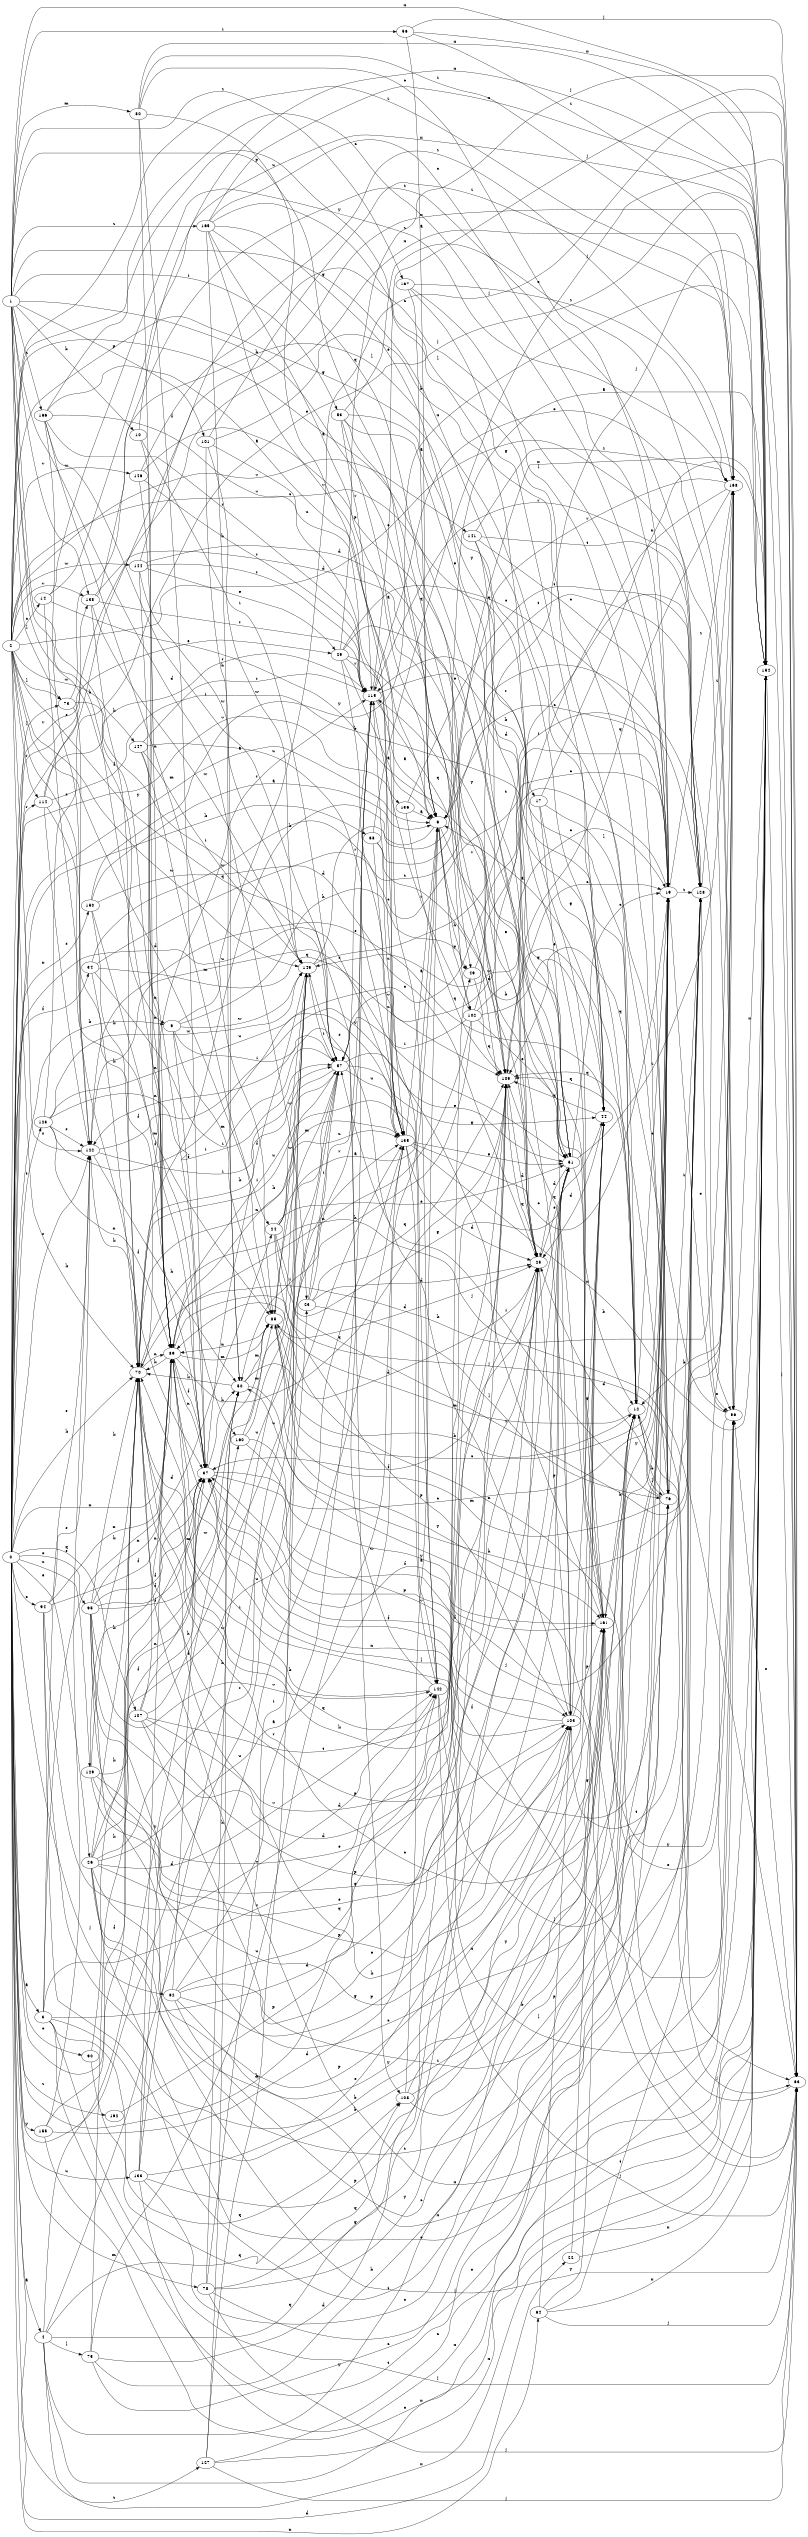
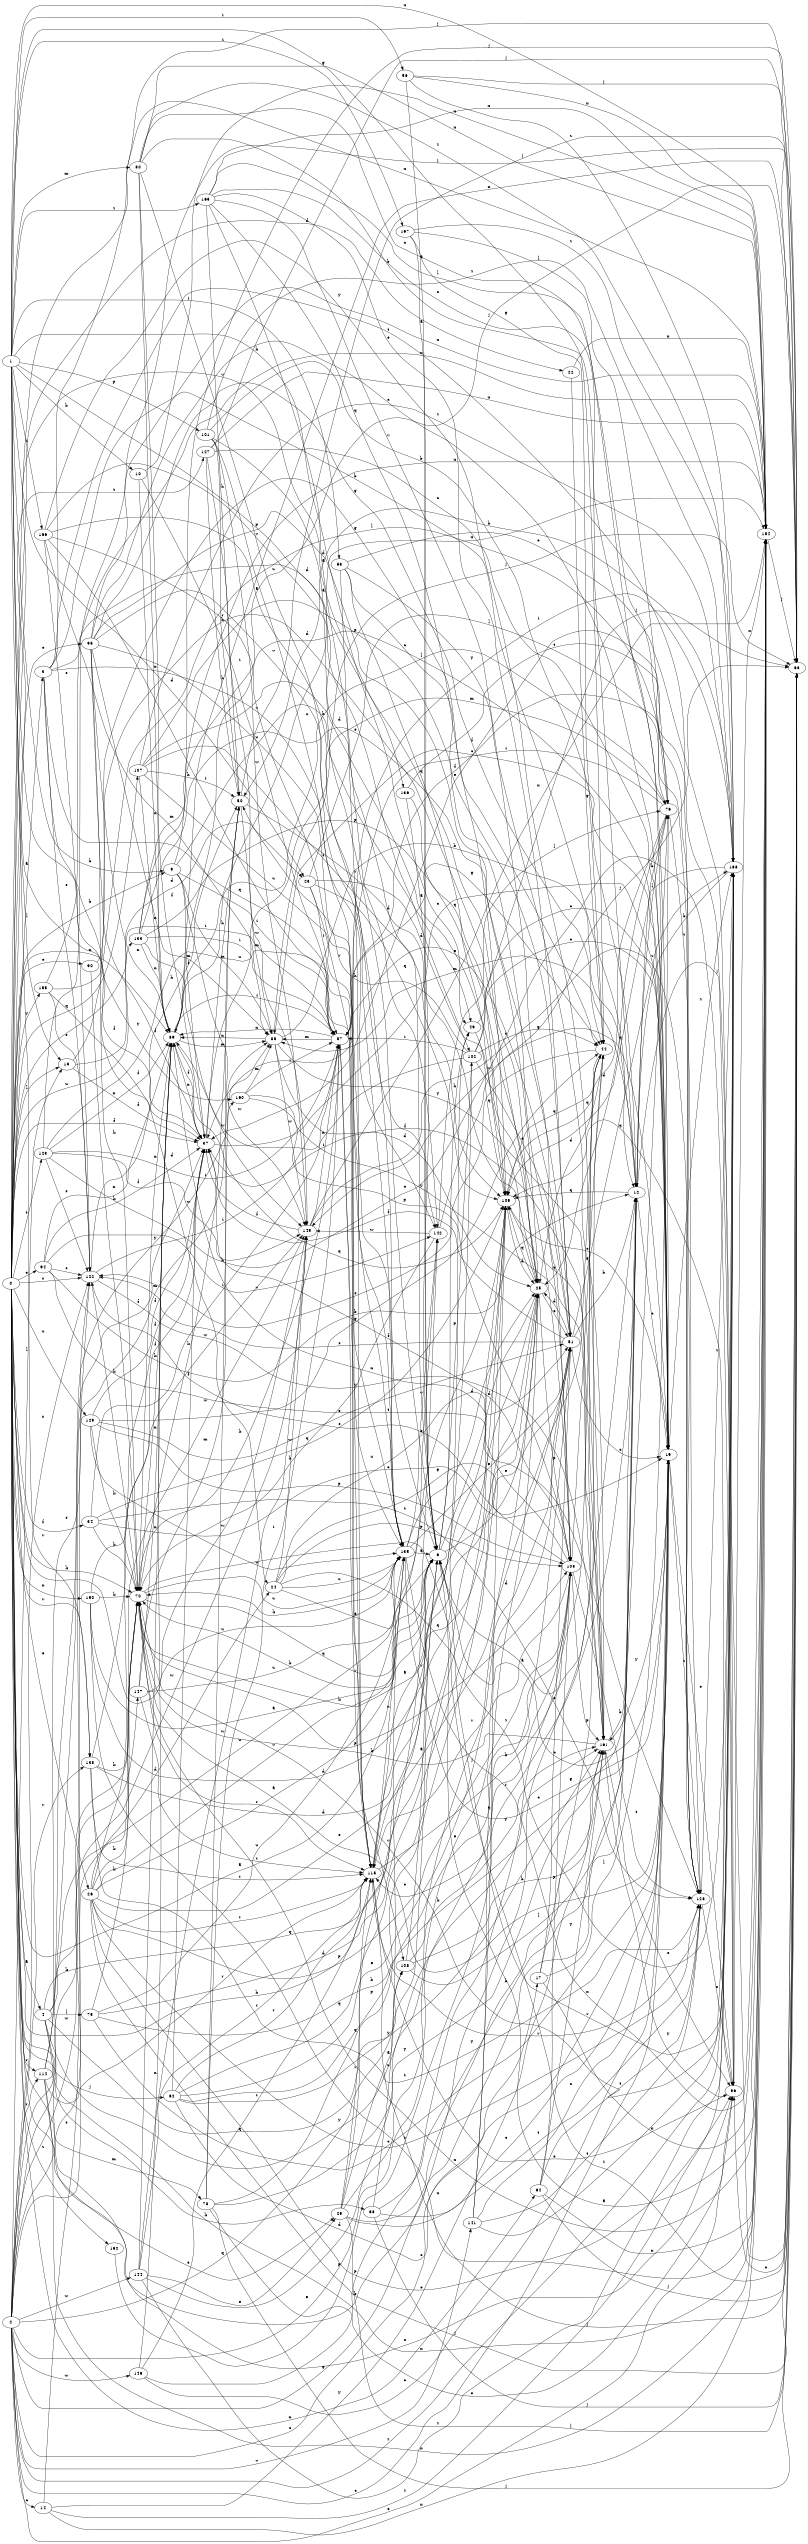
none -> (594, 541)
(391, 621) -> (378, 969)
(67, 704) -> (67, 1064)
(399, 936) -> (508, 832)
(335, 1943) -> (423, 2087)
